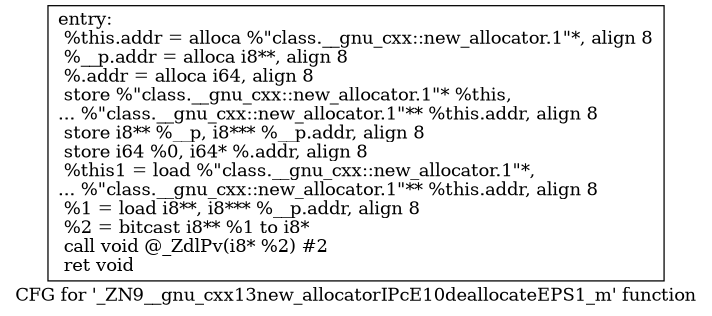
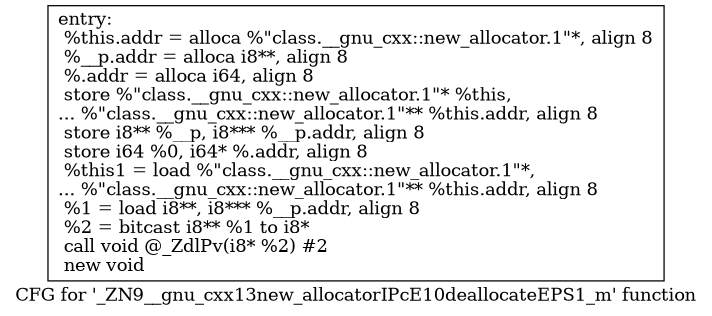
(97, 266) -> (102, 266)
